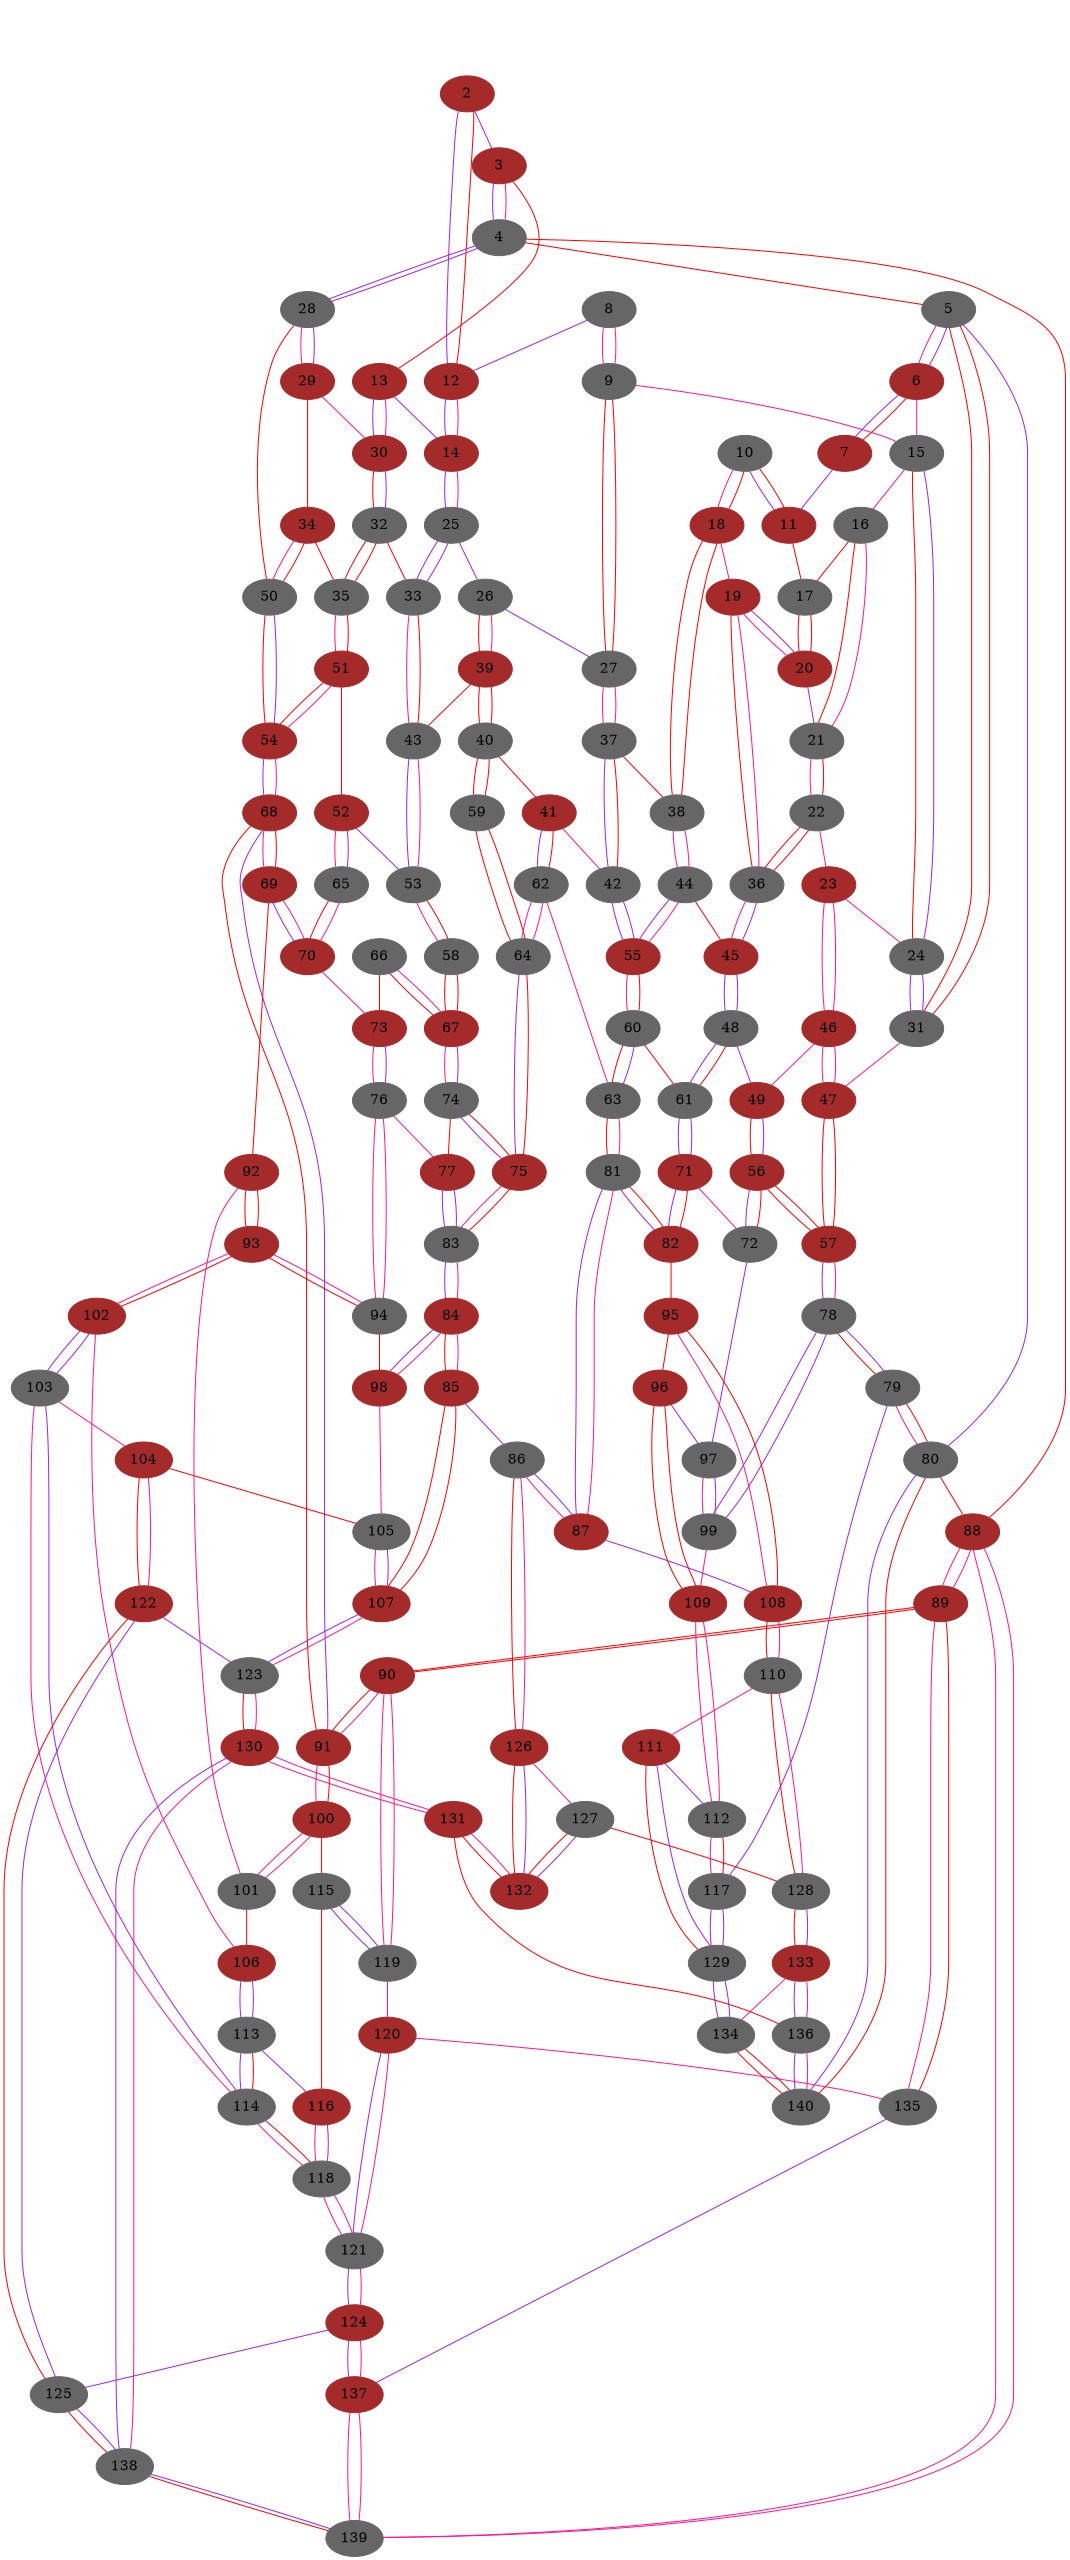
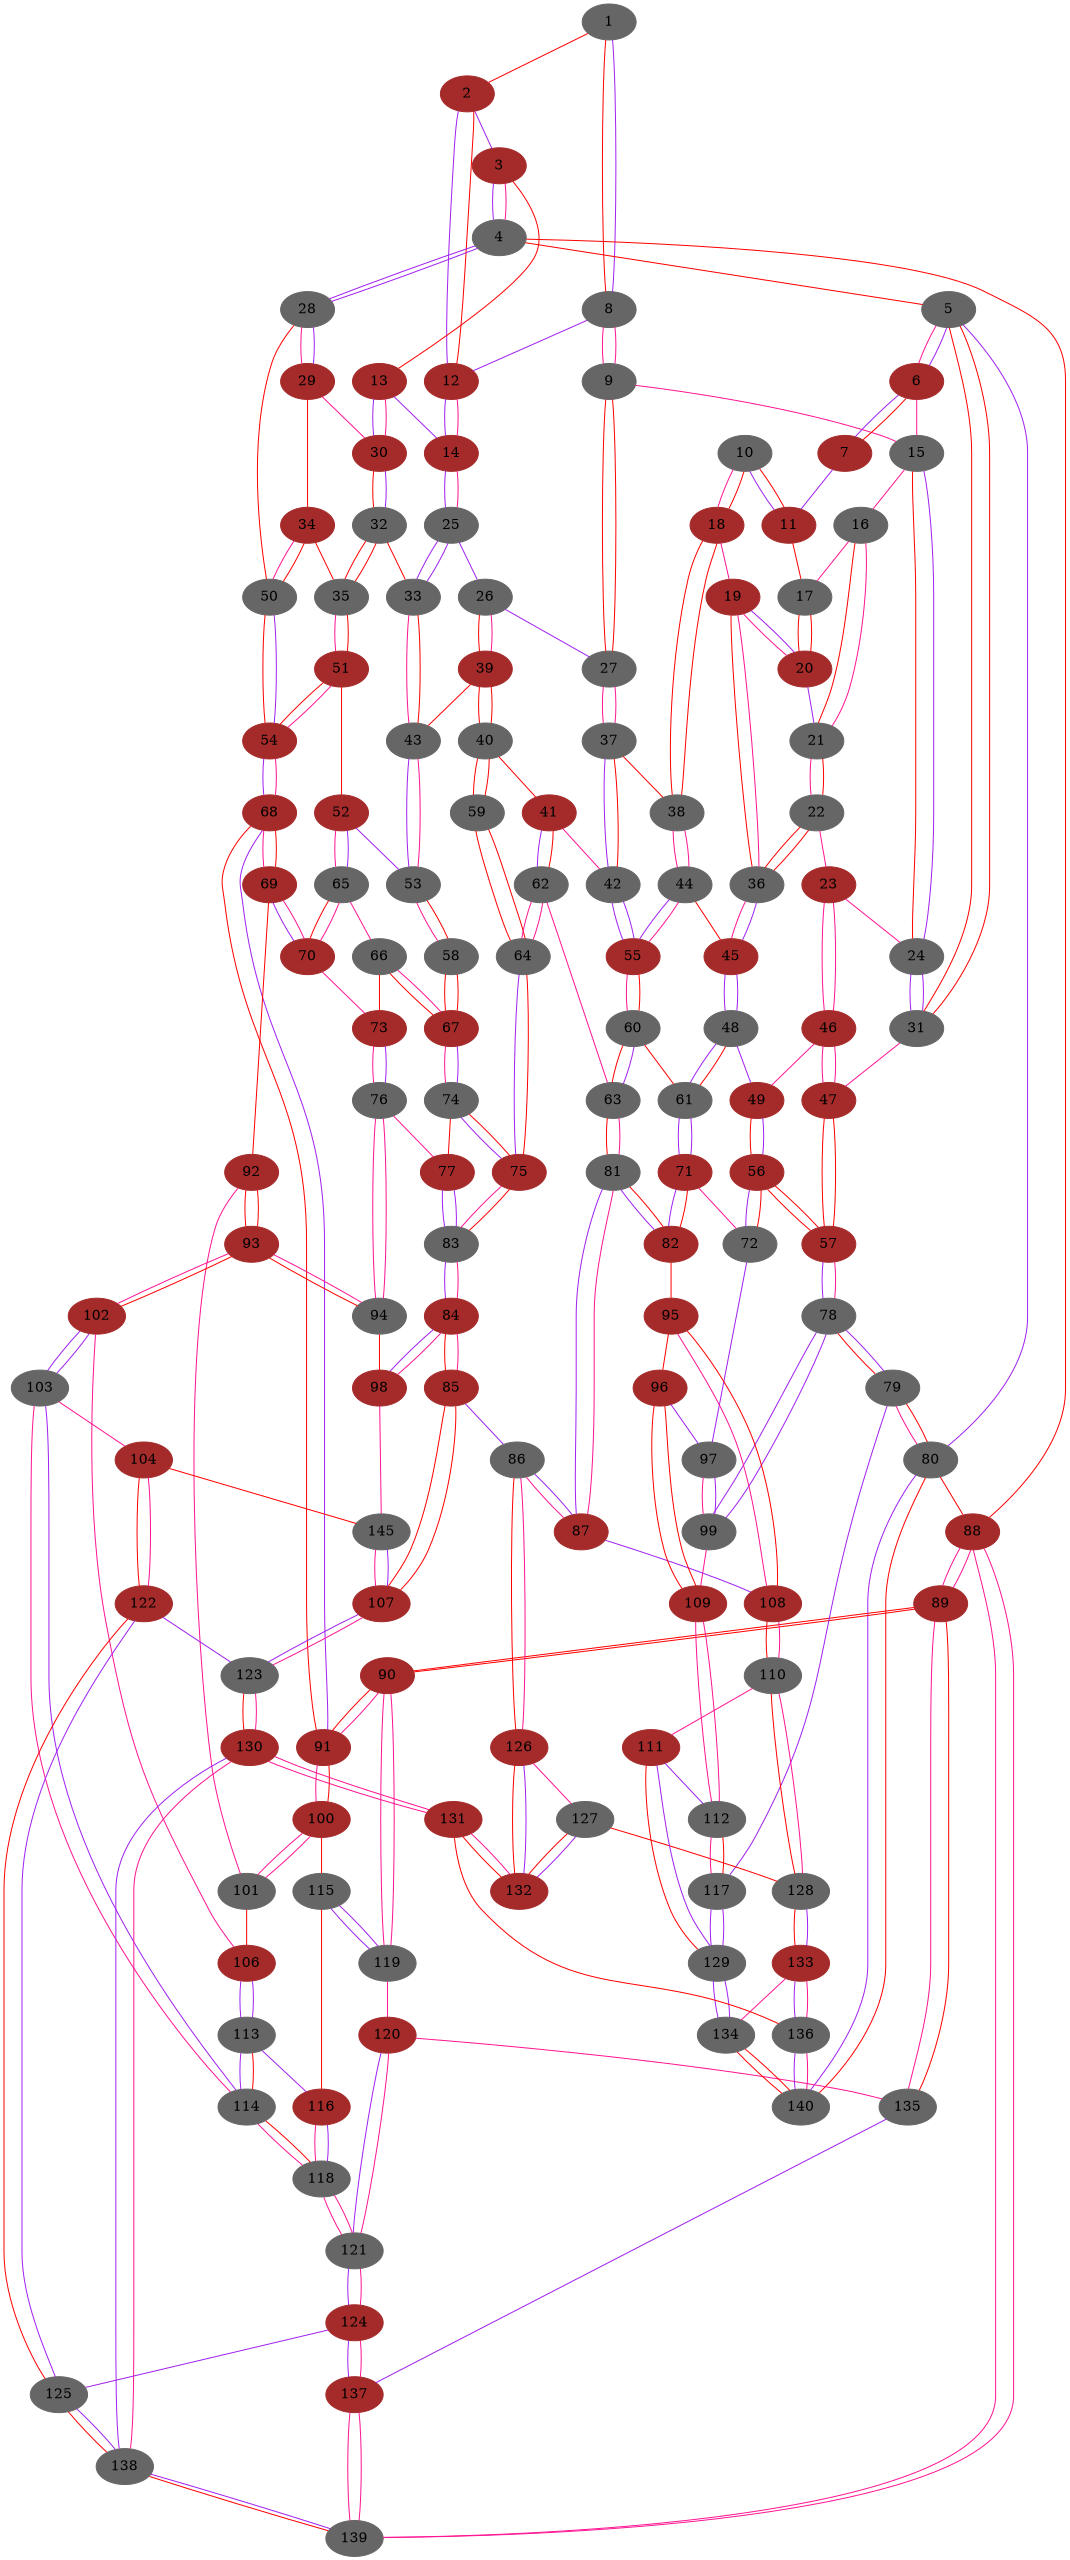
none -> (609, 22)
(833, 561) -> (833, 561)
none -> (361, 921)
(381, 1532) -> (381, 1532)
